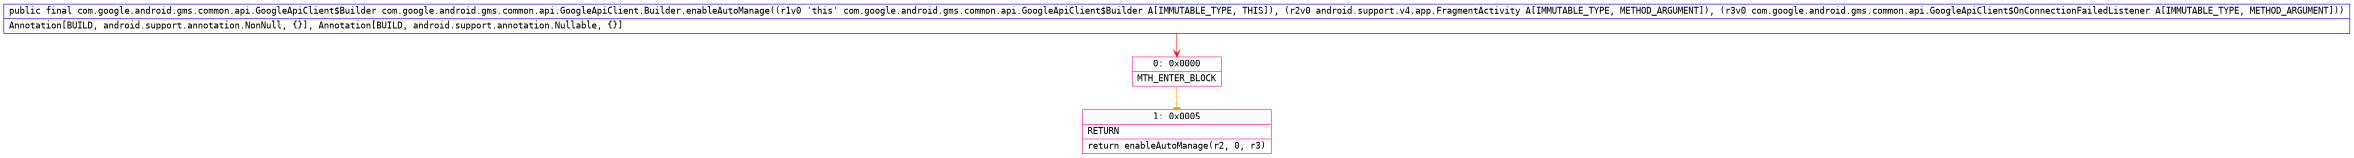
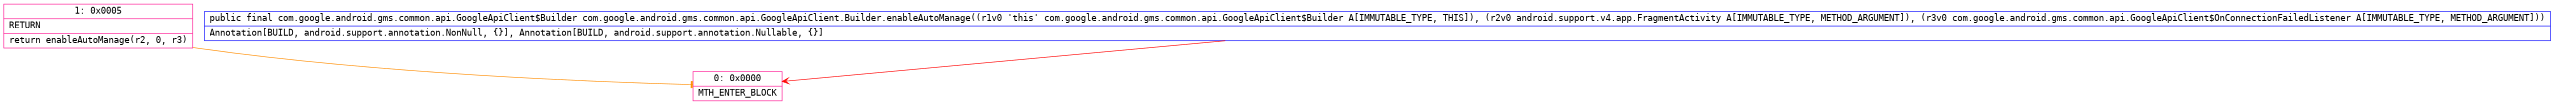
(1177, 96) -> (441, 73)
